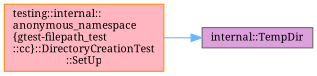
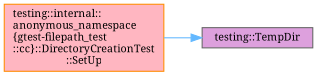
(257, 38) -> (257, 38)
